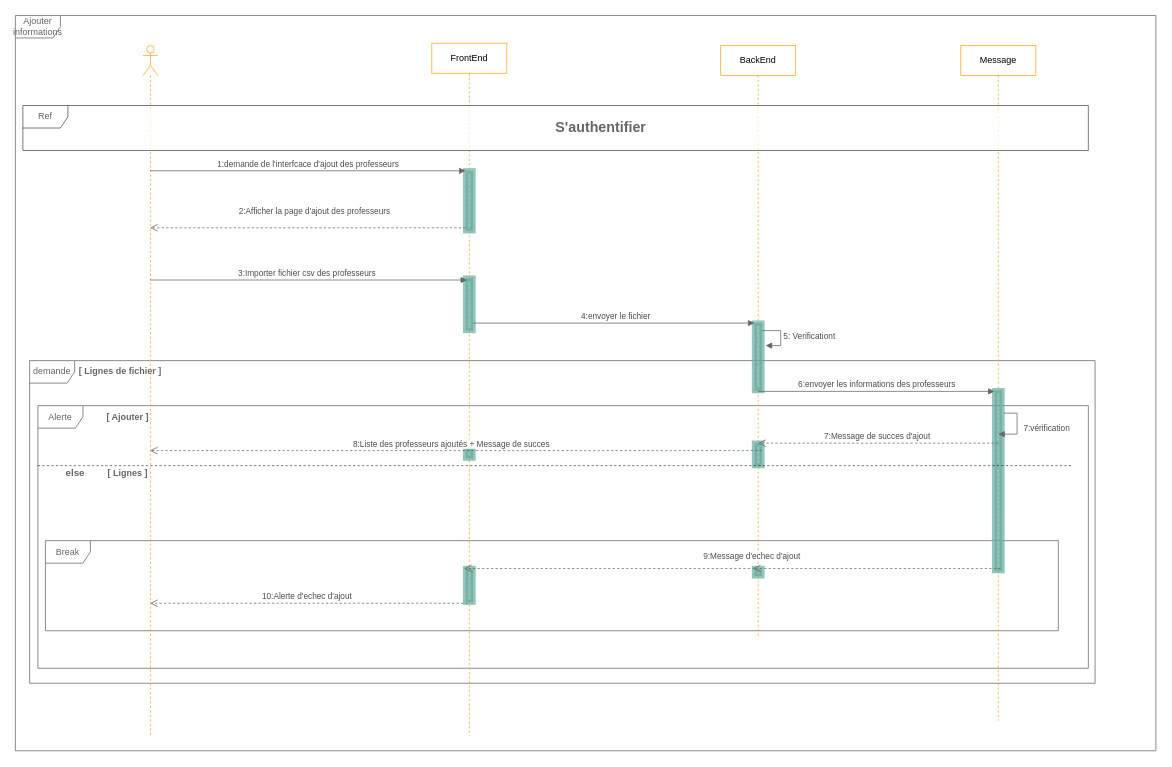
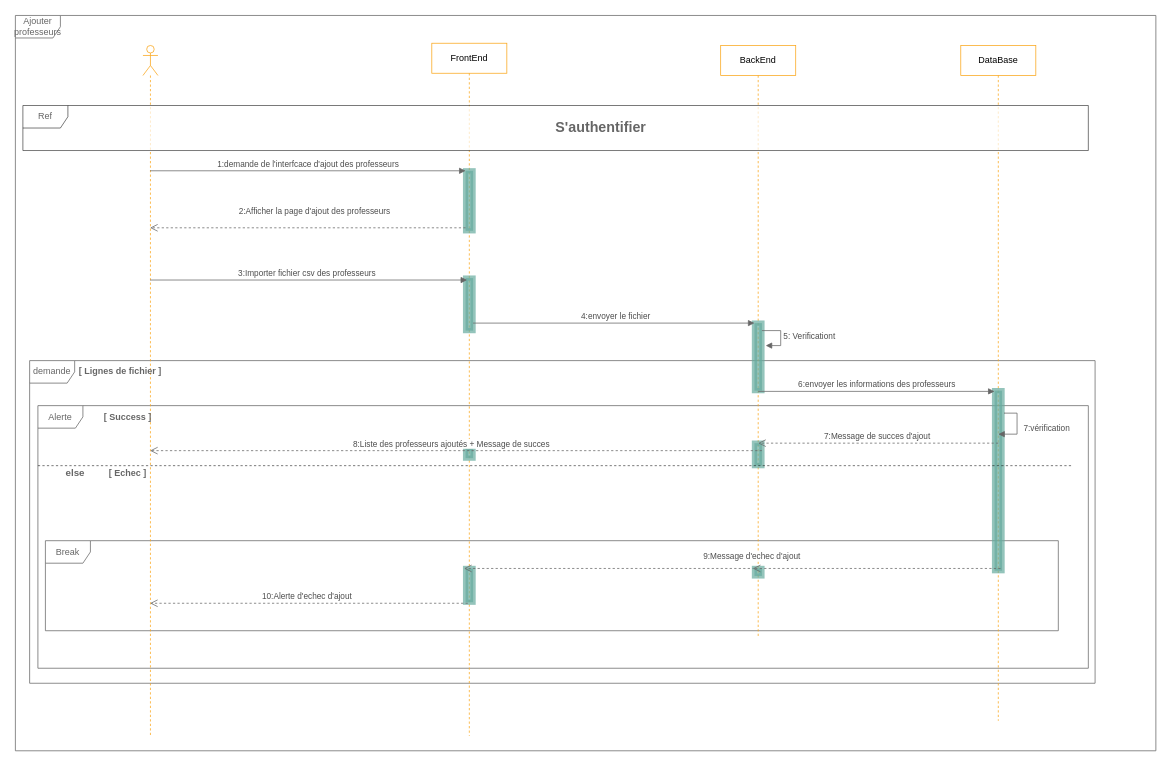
(38, 27) -> (38, 27)
(998, 60) -> (998, 60)
(128, 417) -> (128, 417)
(128, 473) -> (128, 473)
